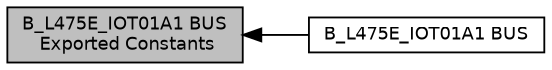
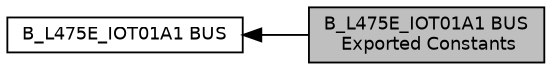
(285, 35) -> (285, 35)
